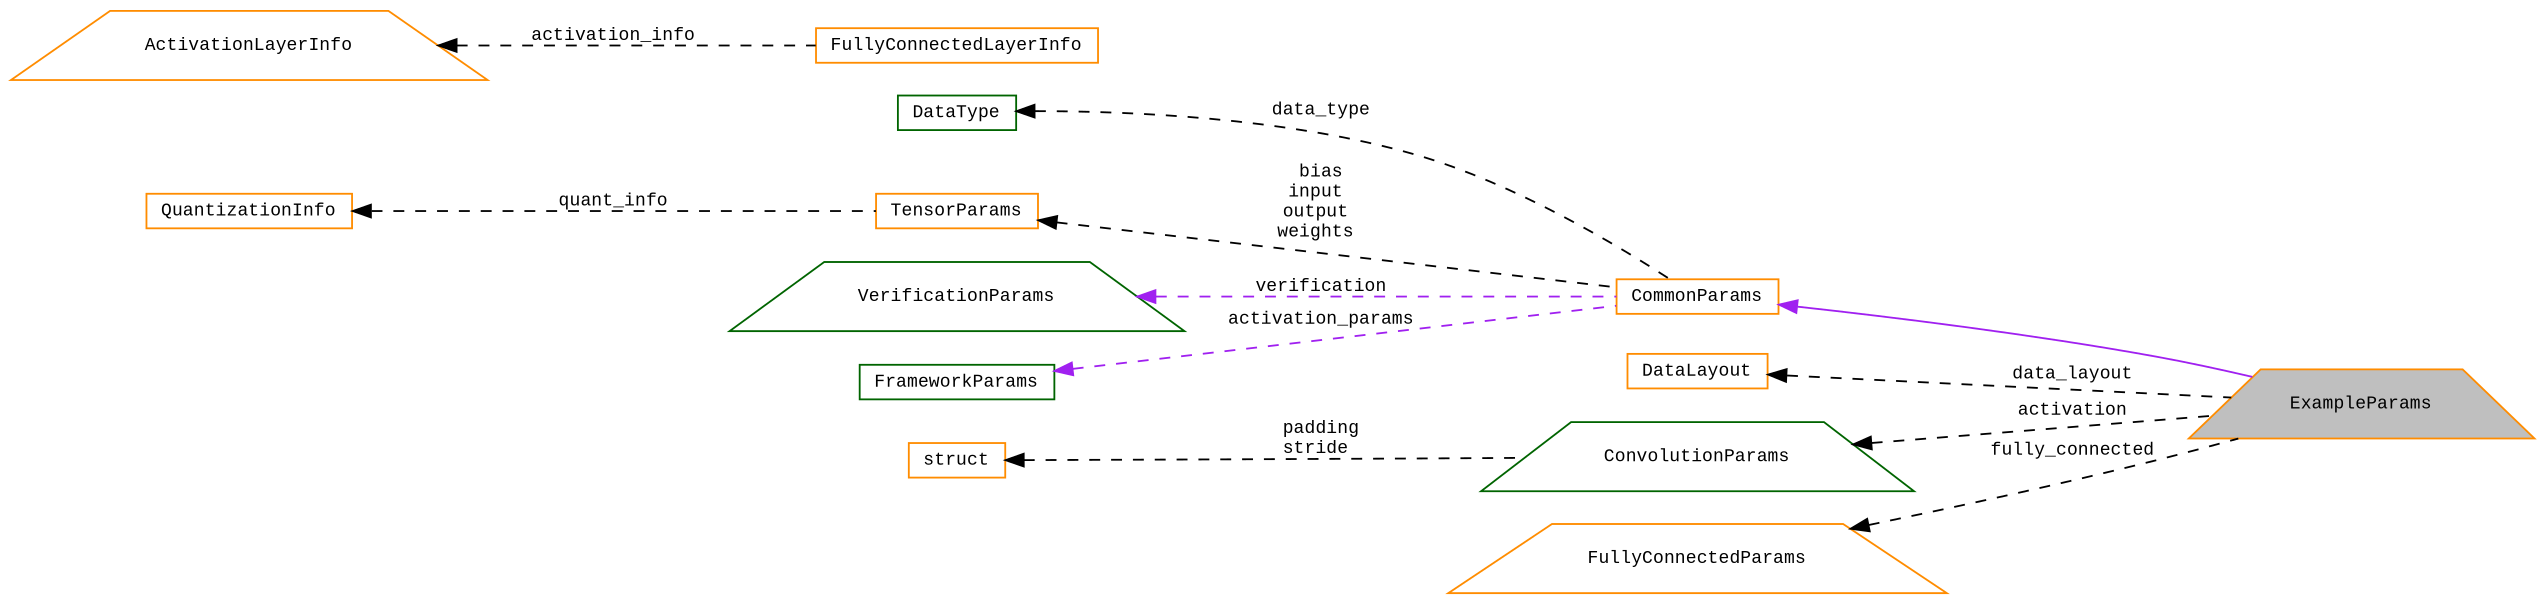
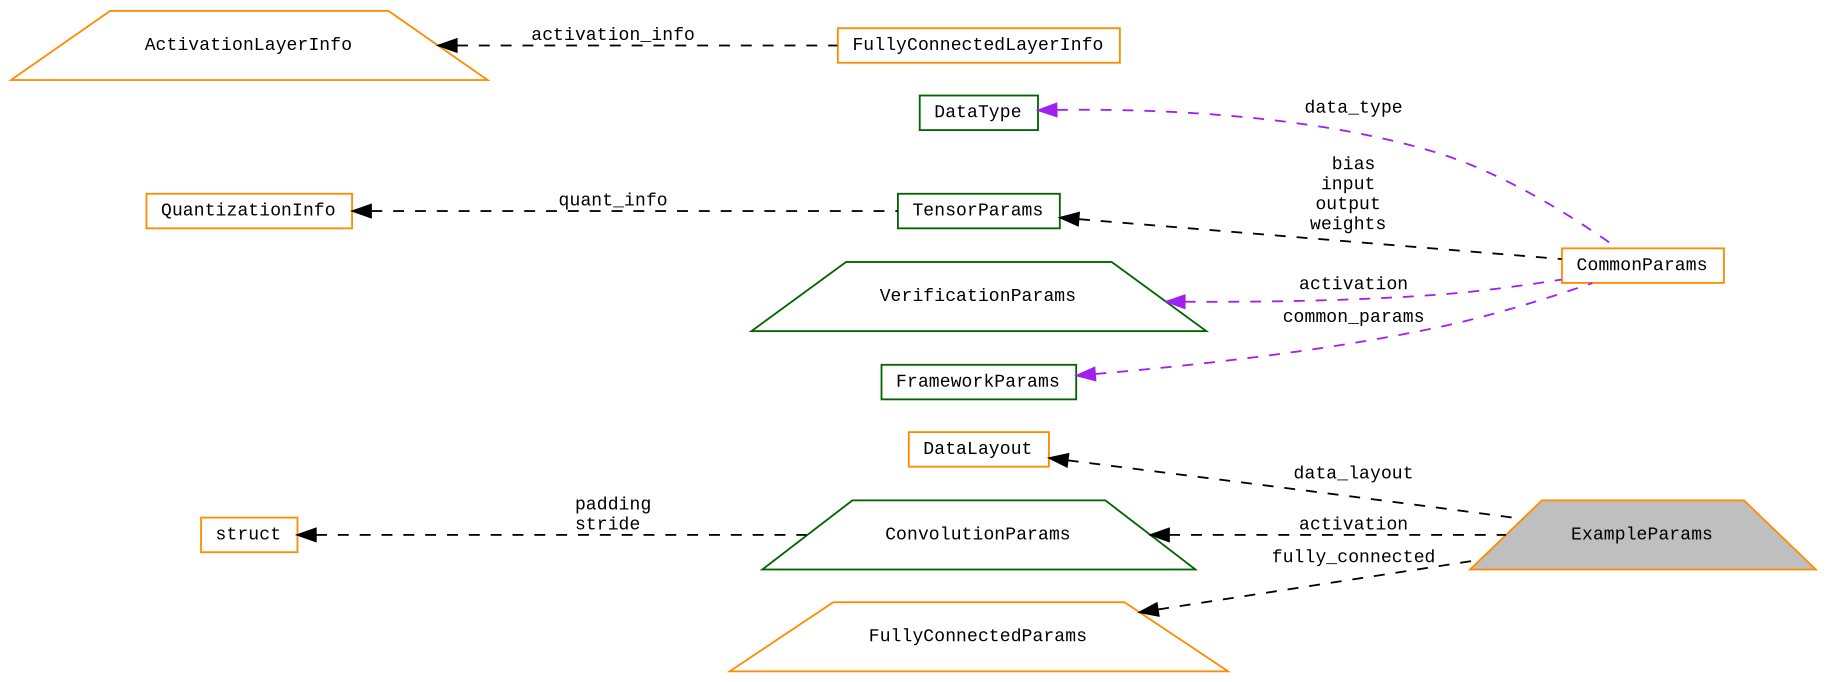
(1367, 142) -> (1350, 132)
(957, 211) -> (979, 211)
(1316, 287) -> (1349, 285)
(1316, 319) -> (1349, 317)
(2026, 336) -> none
